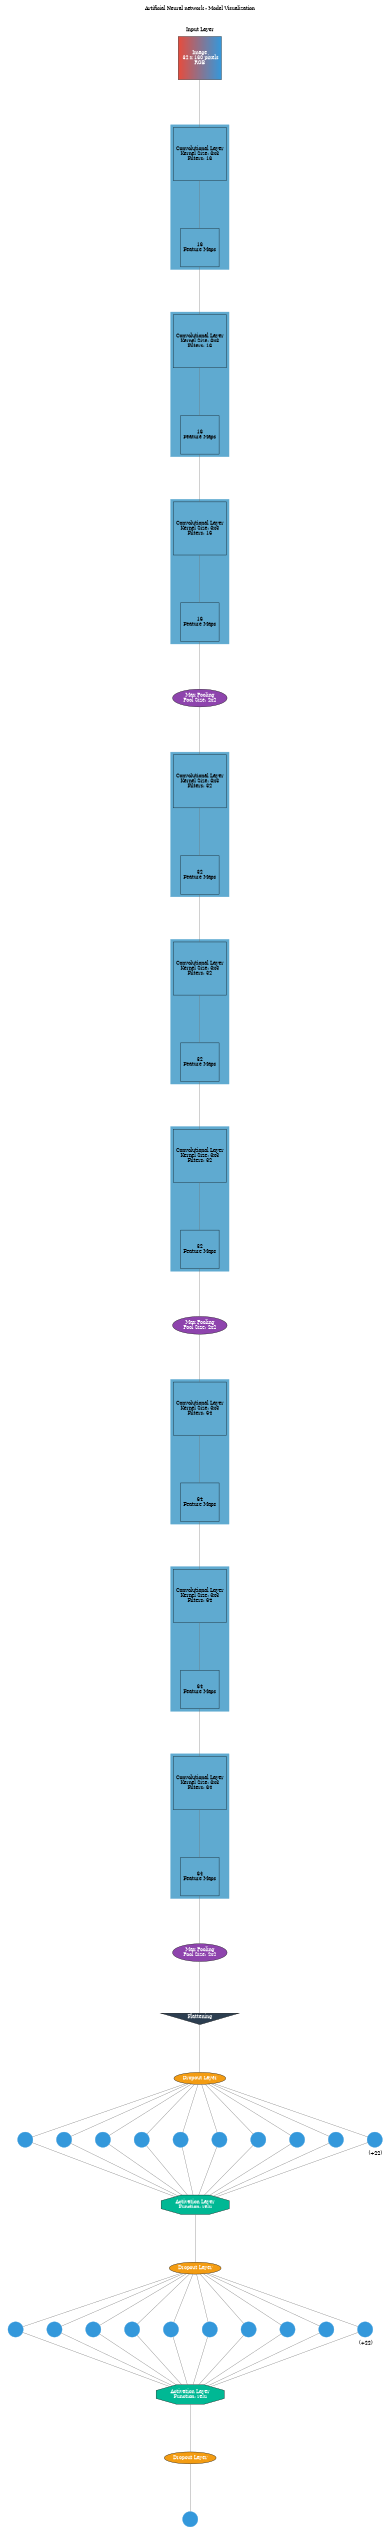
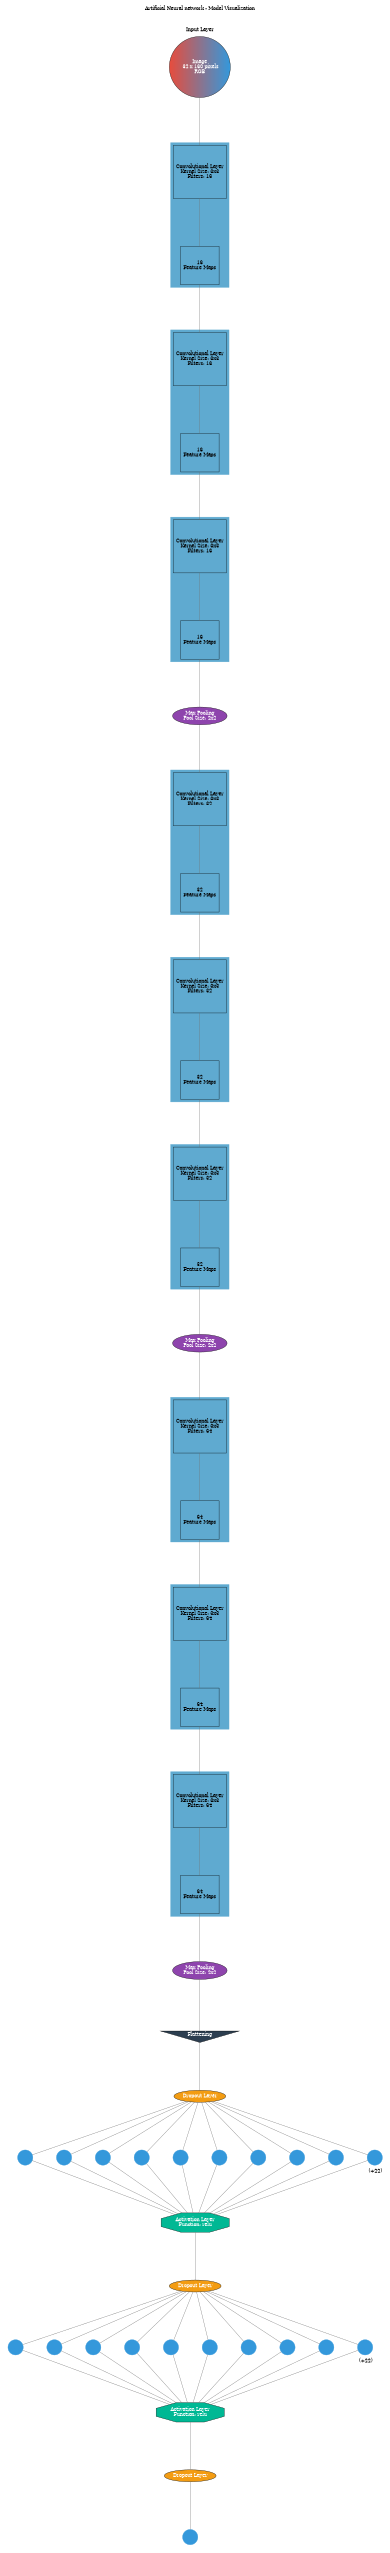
(200, 58) -> (200, 67)
